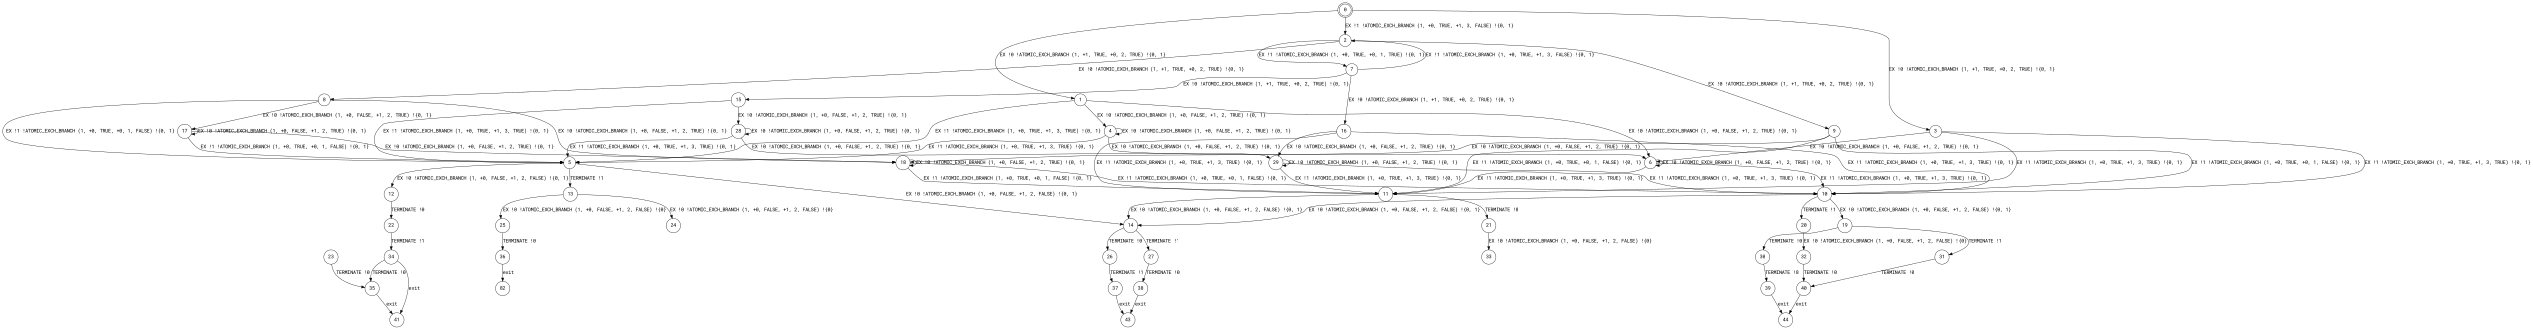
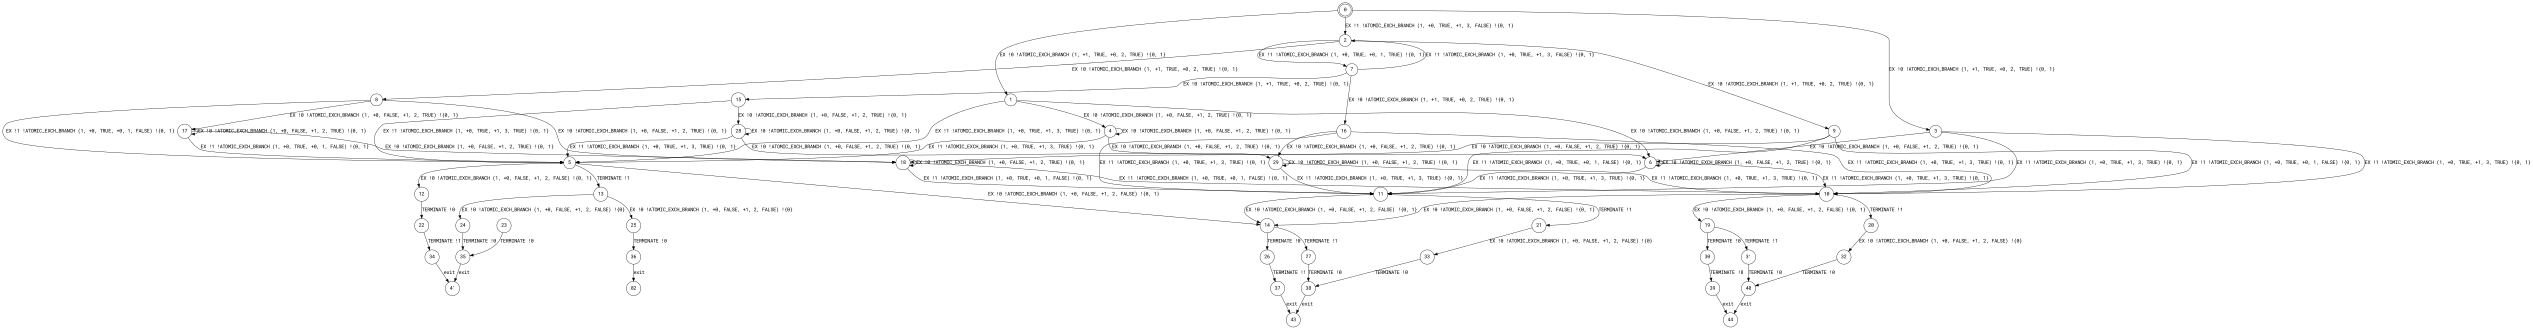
(1502, 210) -> (1615, 210)
(375, 267) -> (463, 240)
none -> (1369, 272)
